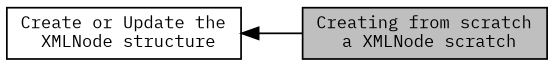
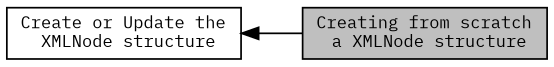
(425, 33) -> (425, 33)
